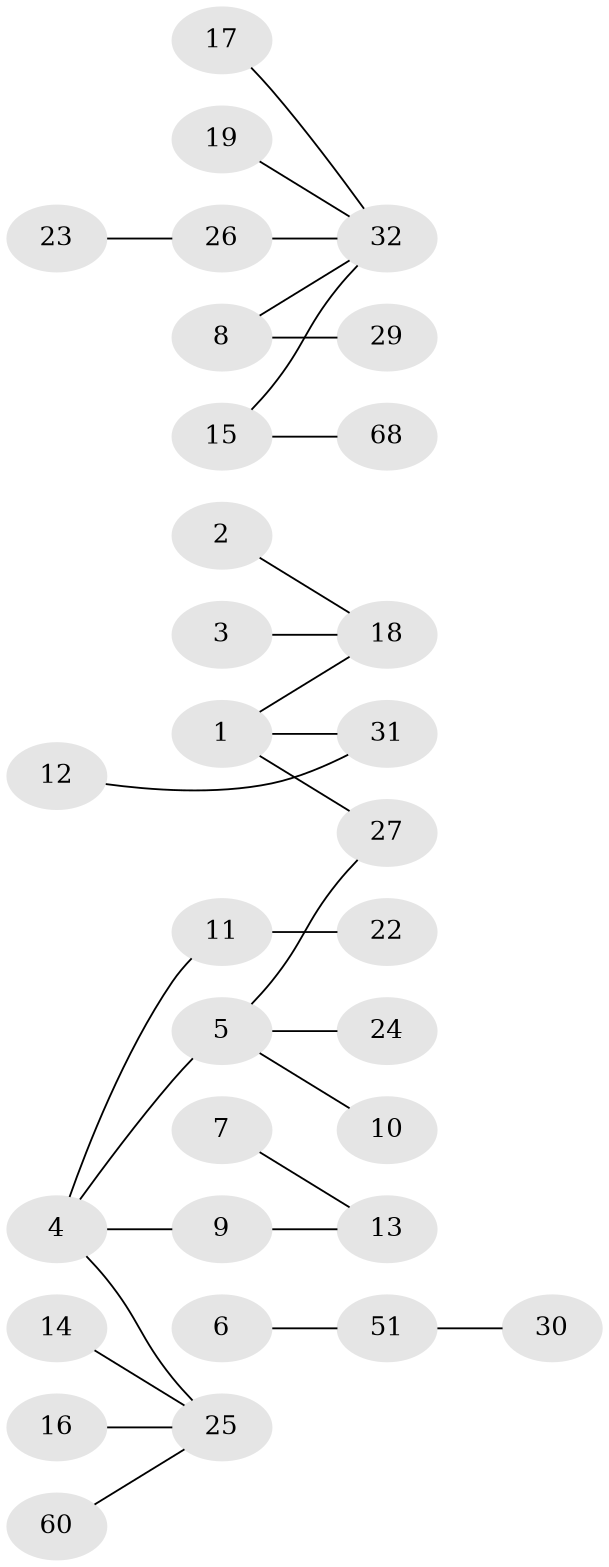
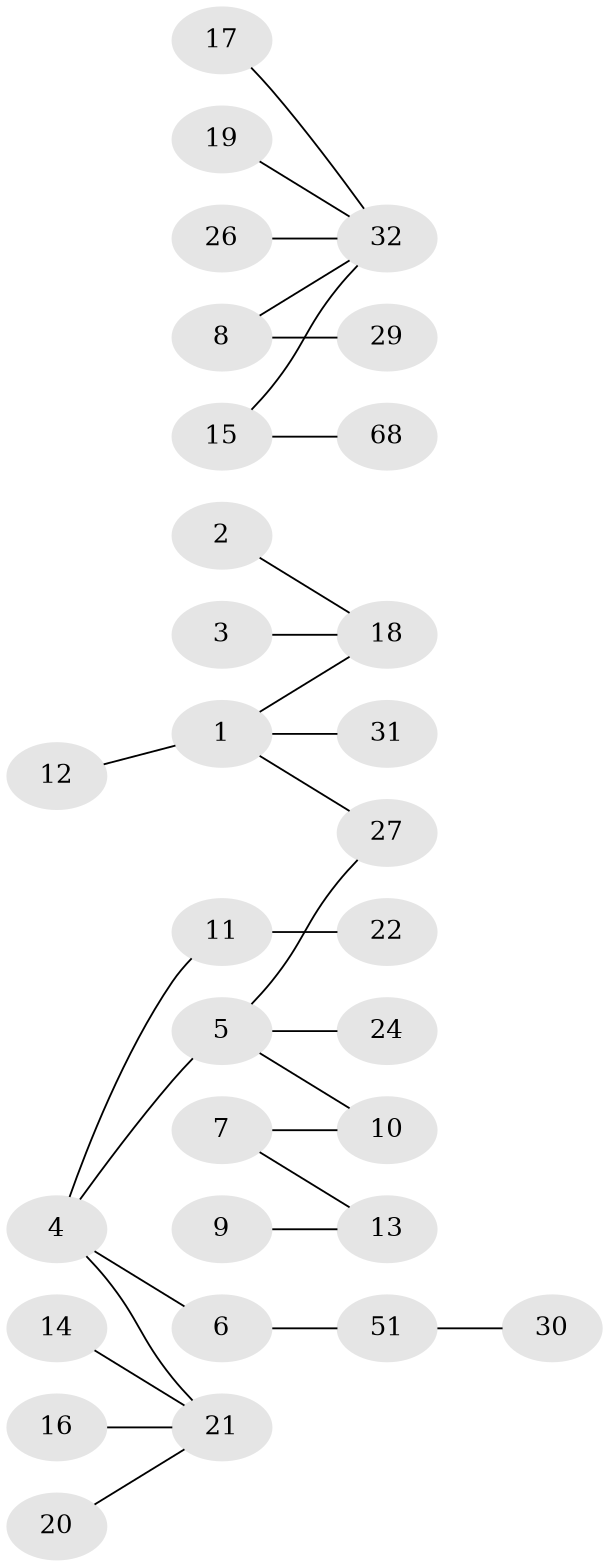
(57, 239) -> none
(230, 789) -> (140, 755)
none -> (305, 1130)
(140, 1229) -> (139, 1279)
(222, 1427) -> (222, 1427)
(57, 1526) -> (57, 1526)
